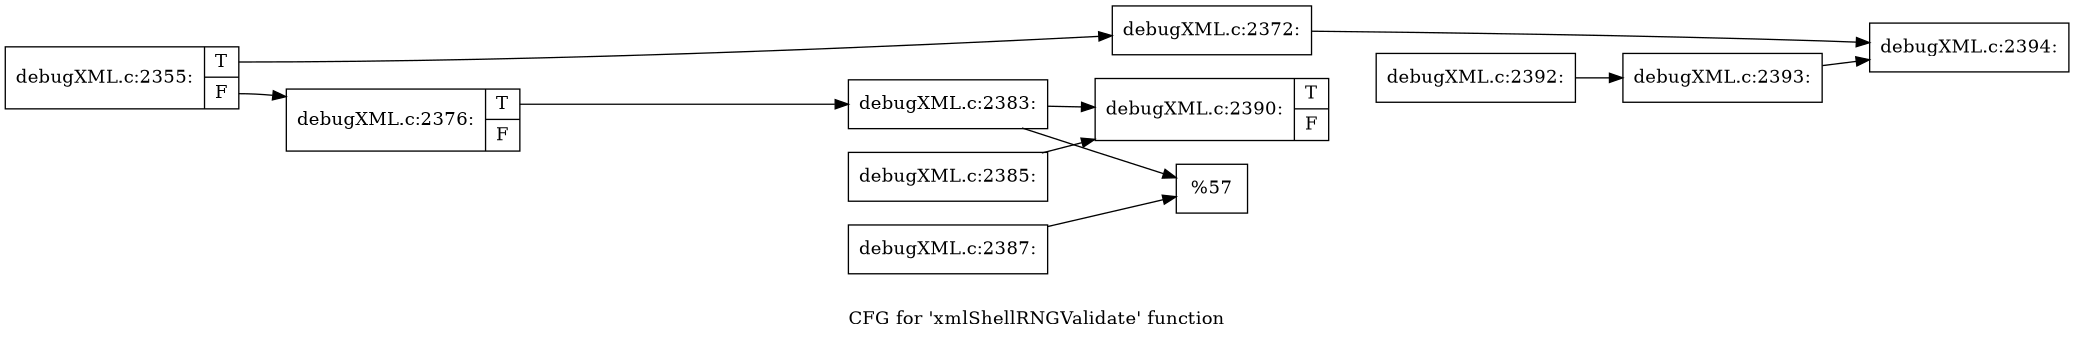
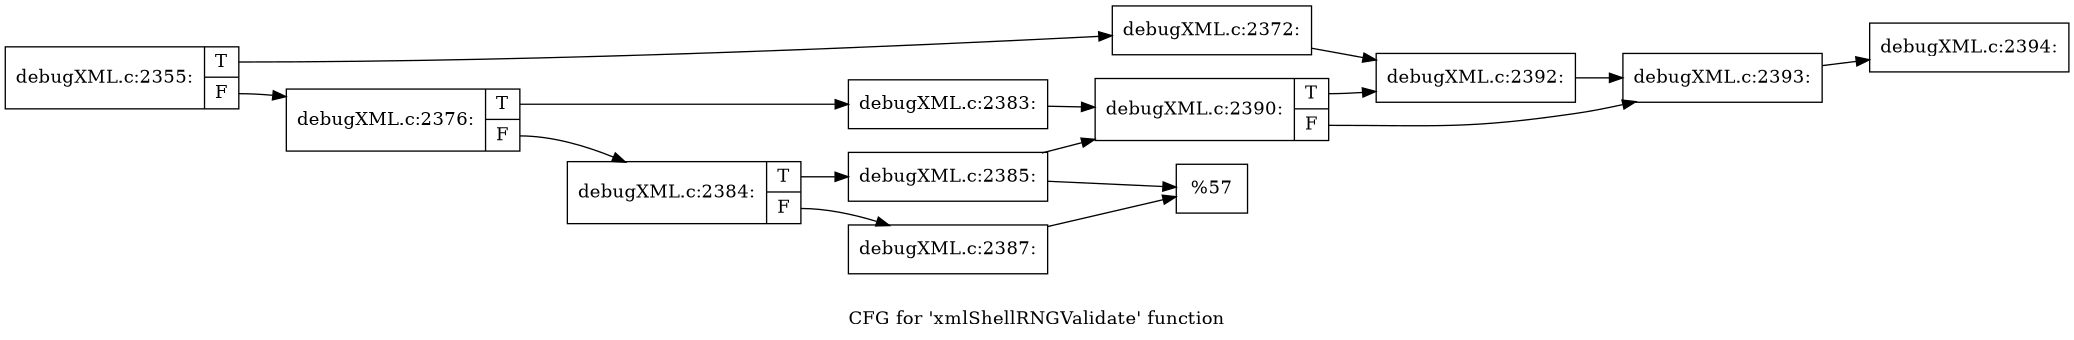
(1584, 35) -> (1337, 53)
none -> (1346, 93)
none -> (1476, 124)
(1093, 151) -> (1105, 184)
none -> (684, 193)
